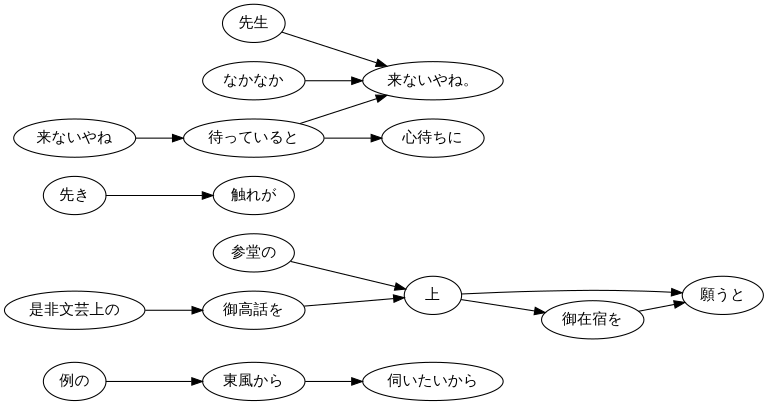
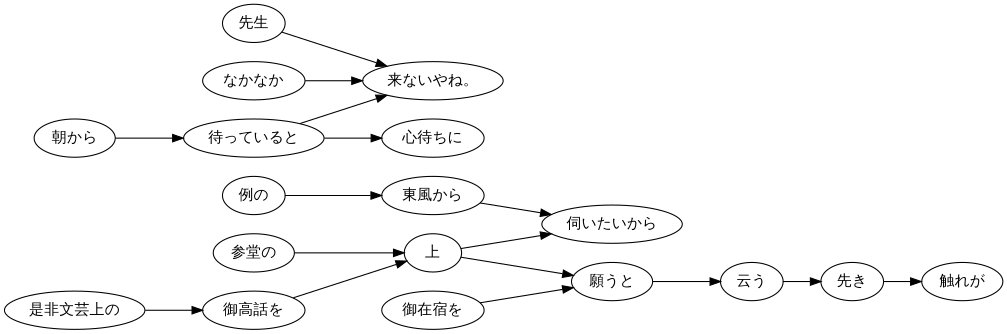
(75, 138) -> (75, 138)
none -> (752, 282)
(498, 305) -> (501, 242)
